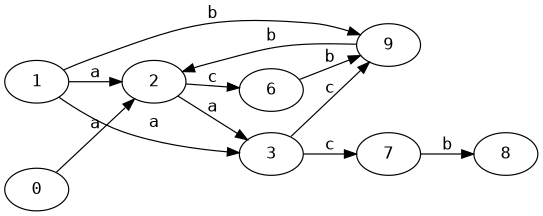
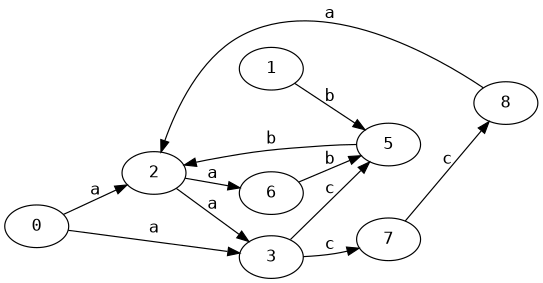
(389, 45) -> (389, 145)
(213, 78) -> (213, 174)
(89, 82) -> (302, 21)
(139, 137) -> (148, 241)
(447, 145) -> (447, 159)
